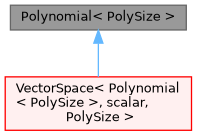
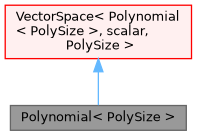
(98, 60) -> (98, 89)
